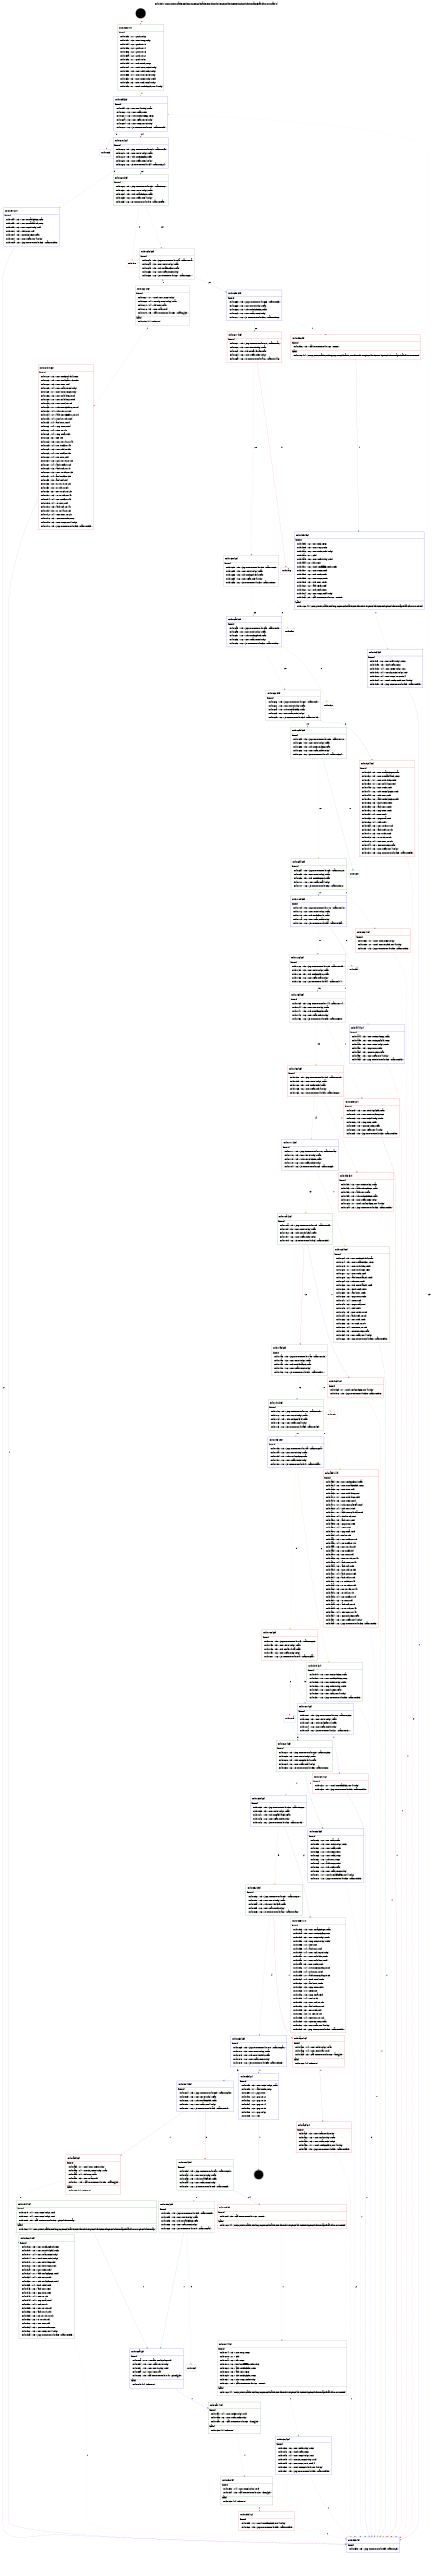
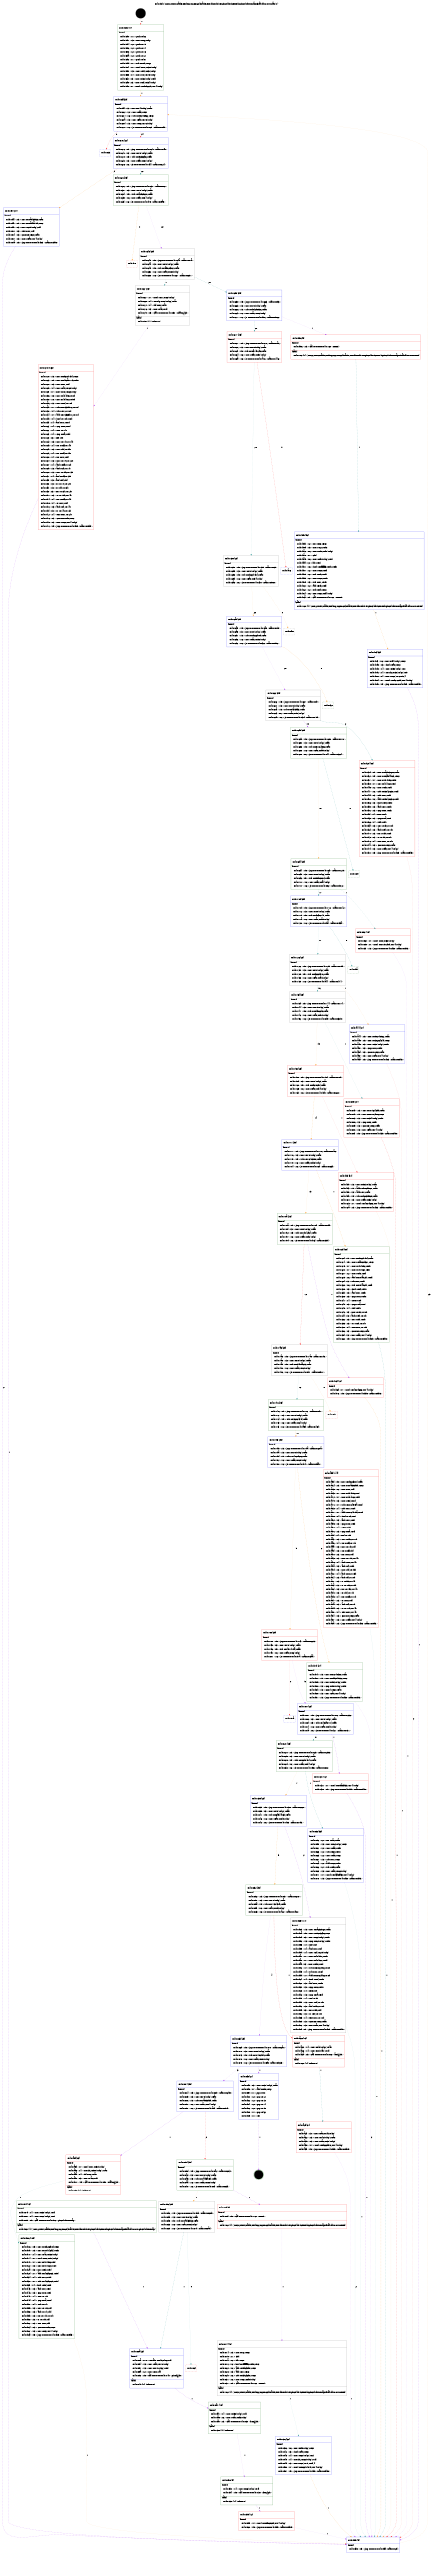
(162, 283) -> (165, 282)
(332, 1449) -> none
(294, 1731) -> (315, 1737)
(249, 2198) -> (249, 2198)
